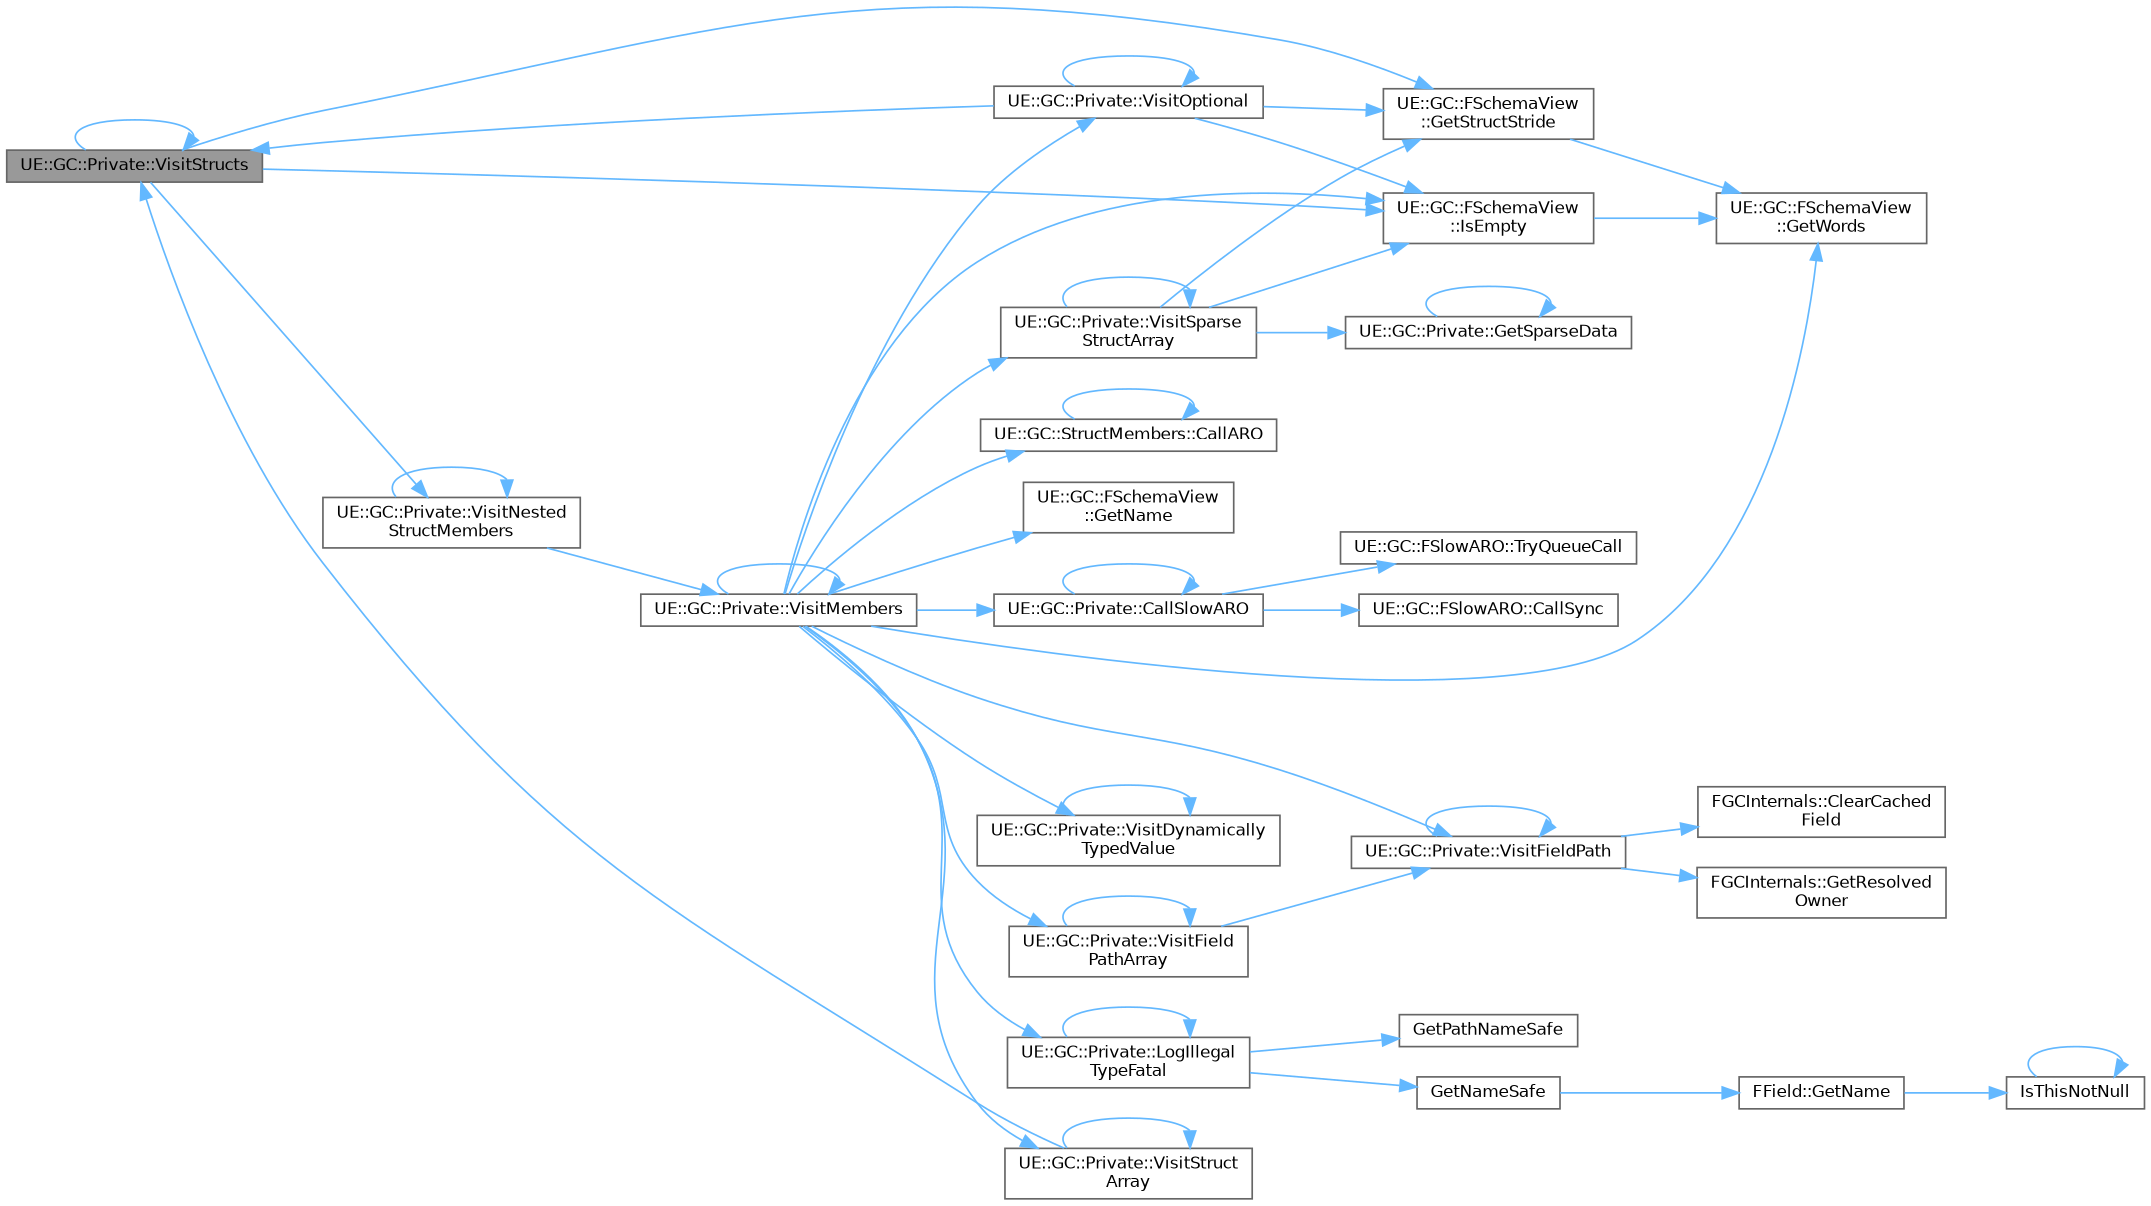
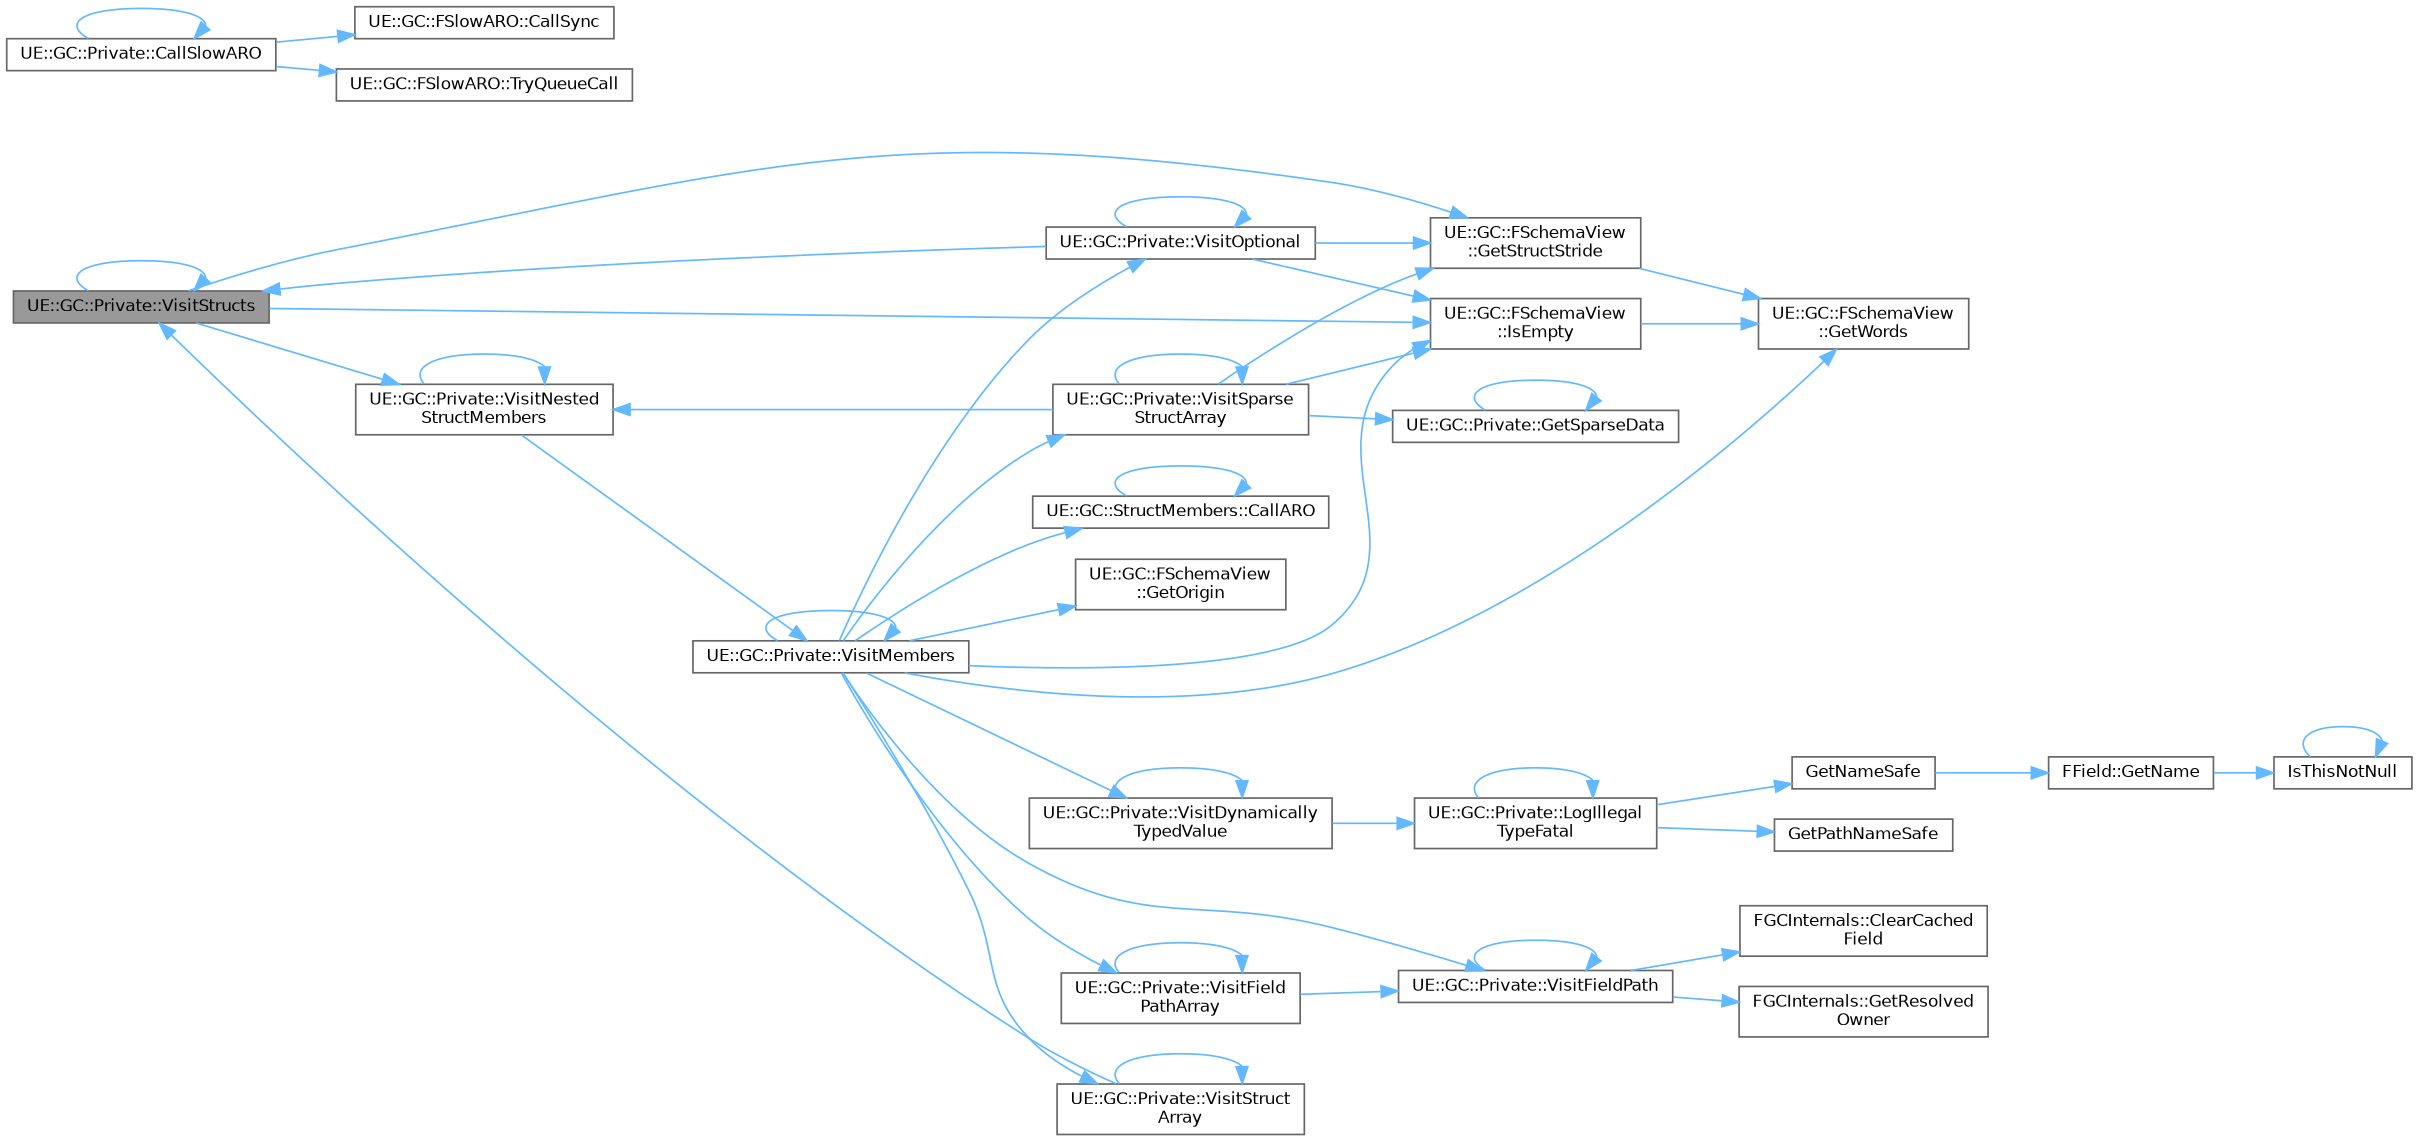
none -> (842, 410)
(1129, 508) -> (1181, 584)
(947, 610) -> none
(949, 939) -> (1365, 823)
